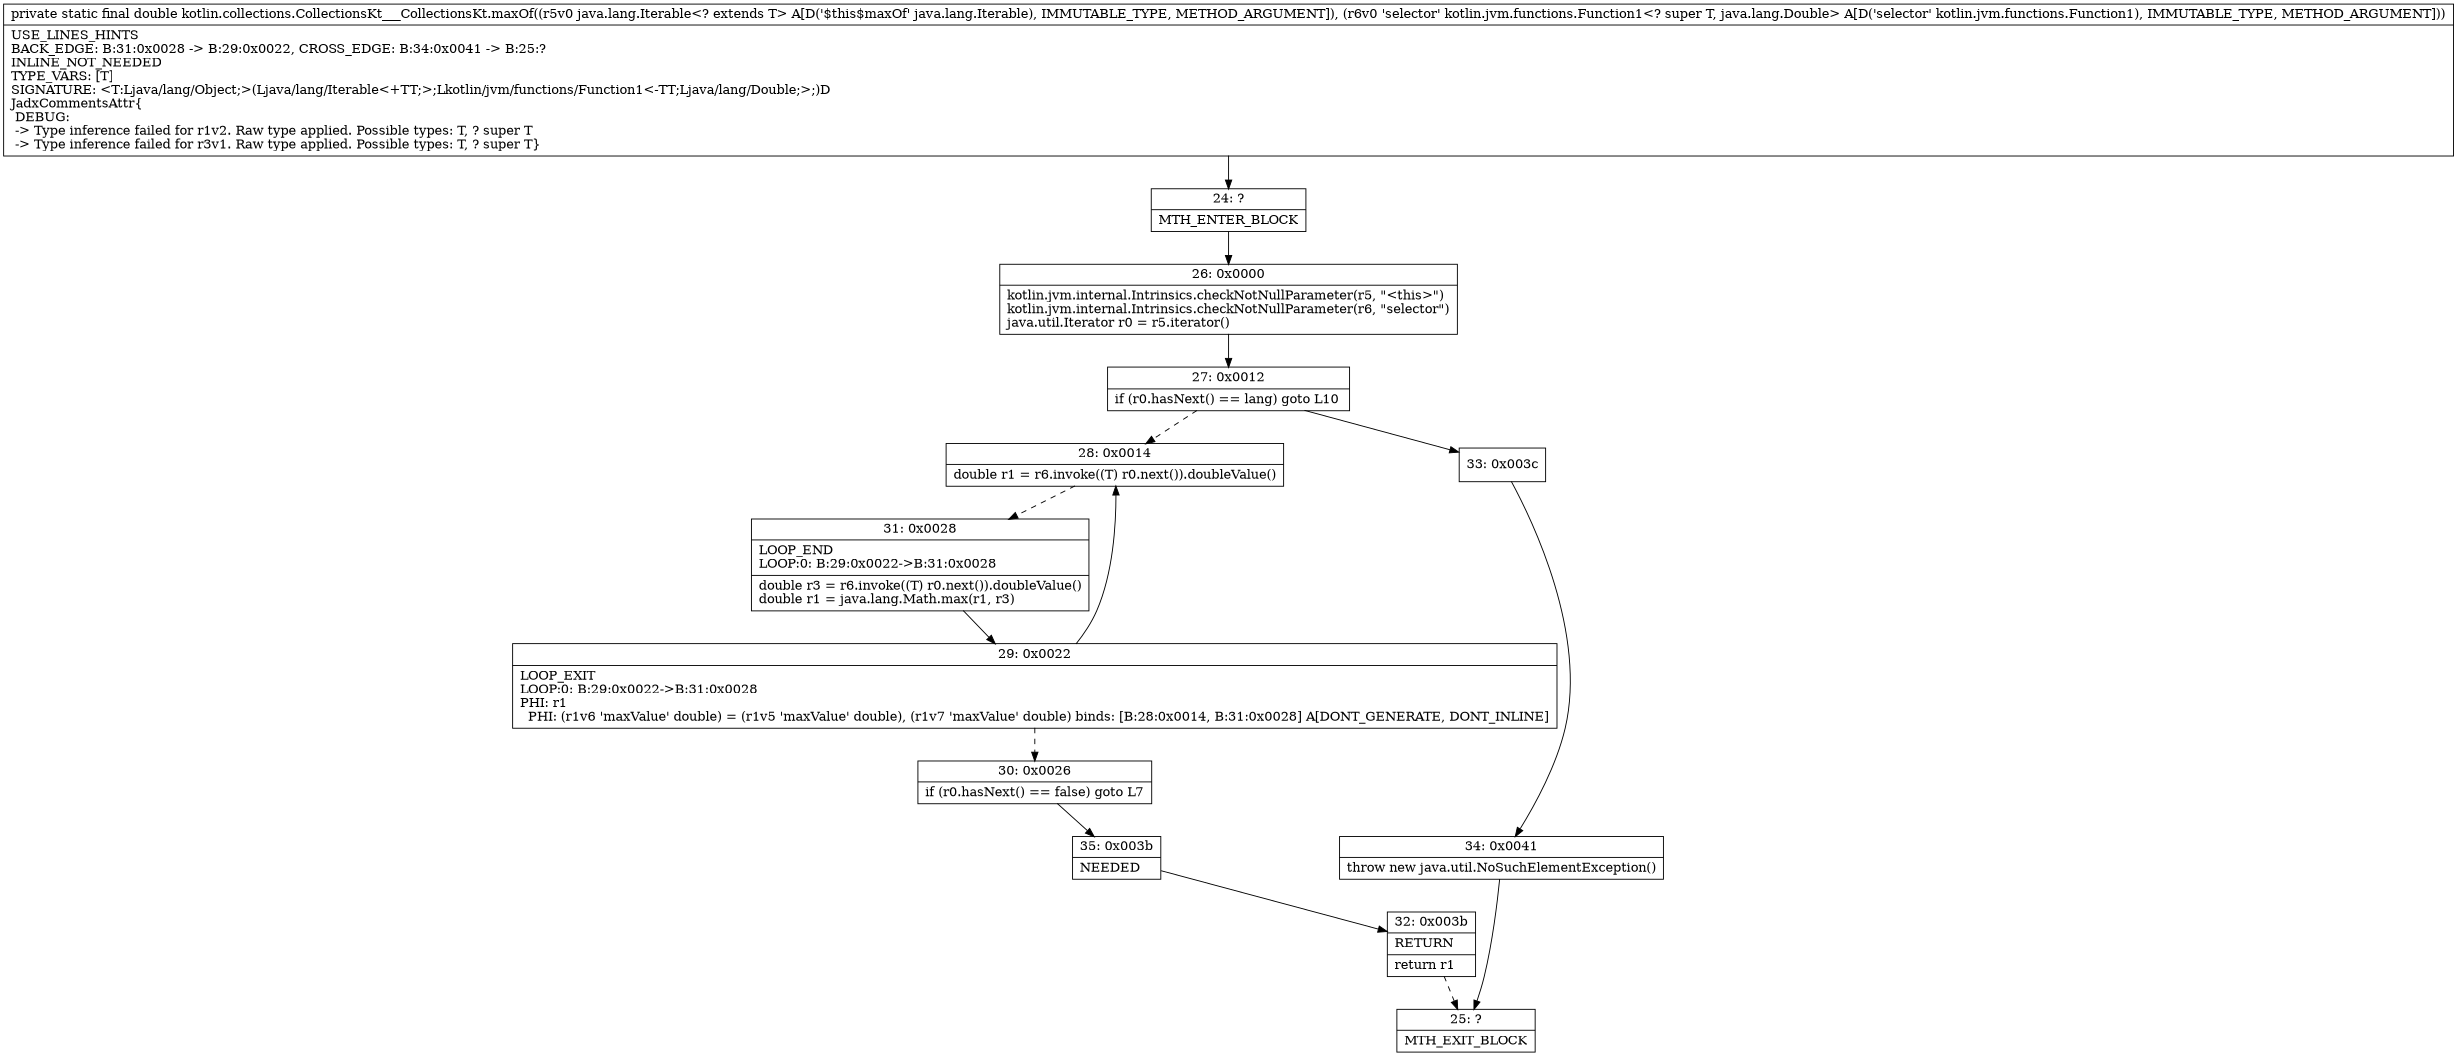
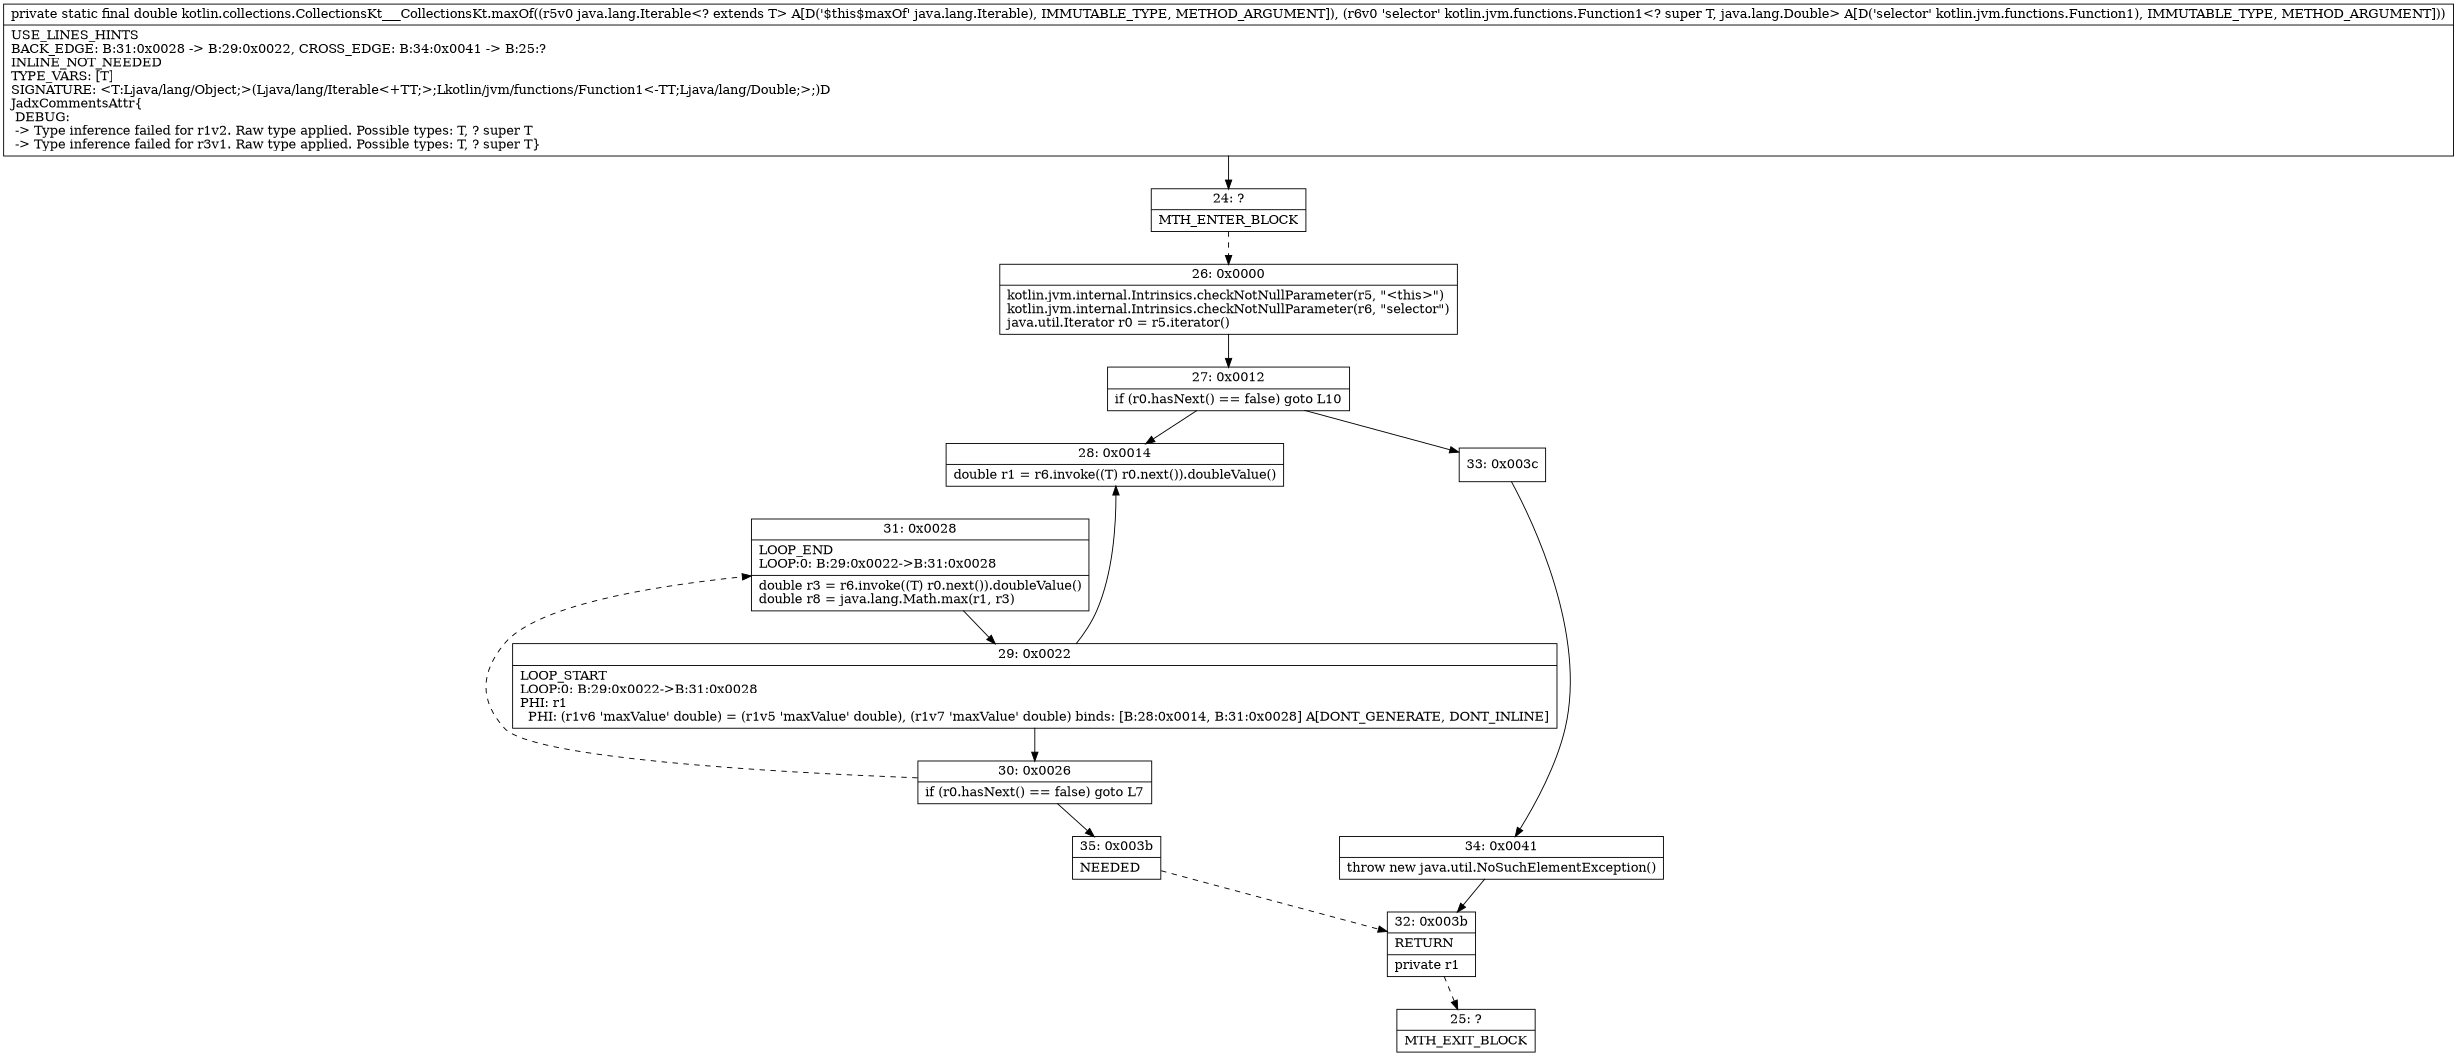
(1229, 243) -> (1229, 243)
(1227, 399) -> (1229, 399)
(1175, 425) -> (1175, 425)
(1046, 501) -> (538, 742)
(887, 600) -> (887, 600)
(558, 676) -> (564, 676)
(1035, 740) -> (1035, 740)
(1270, 900) -> (1270, 900)
(1491, 941) -> (1474, 892)
(1425, 965) -> (1427, 965)
